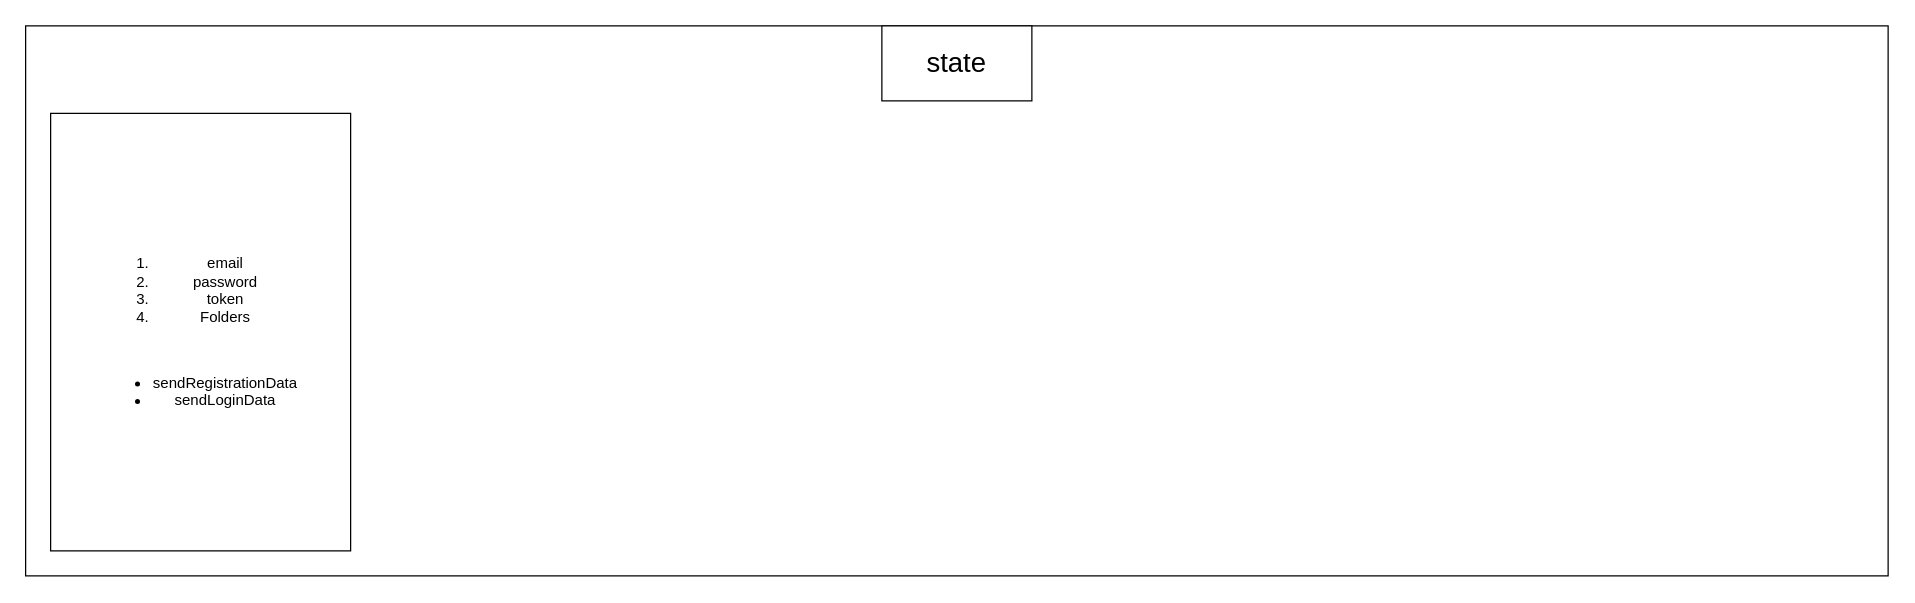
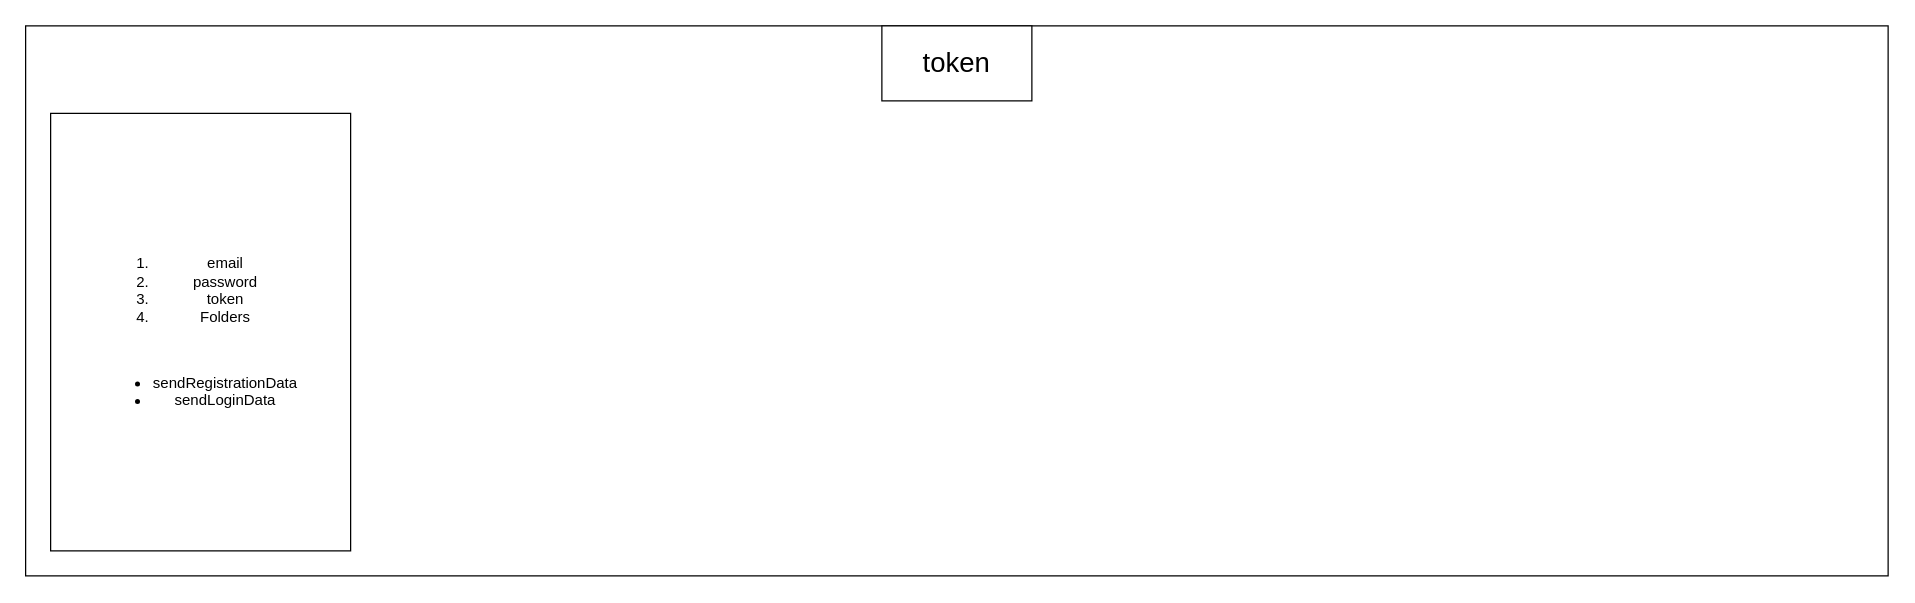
(957, 63) -> (957, 63)
